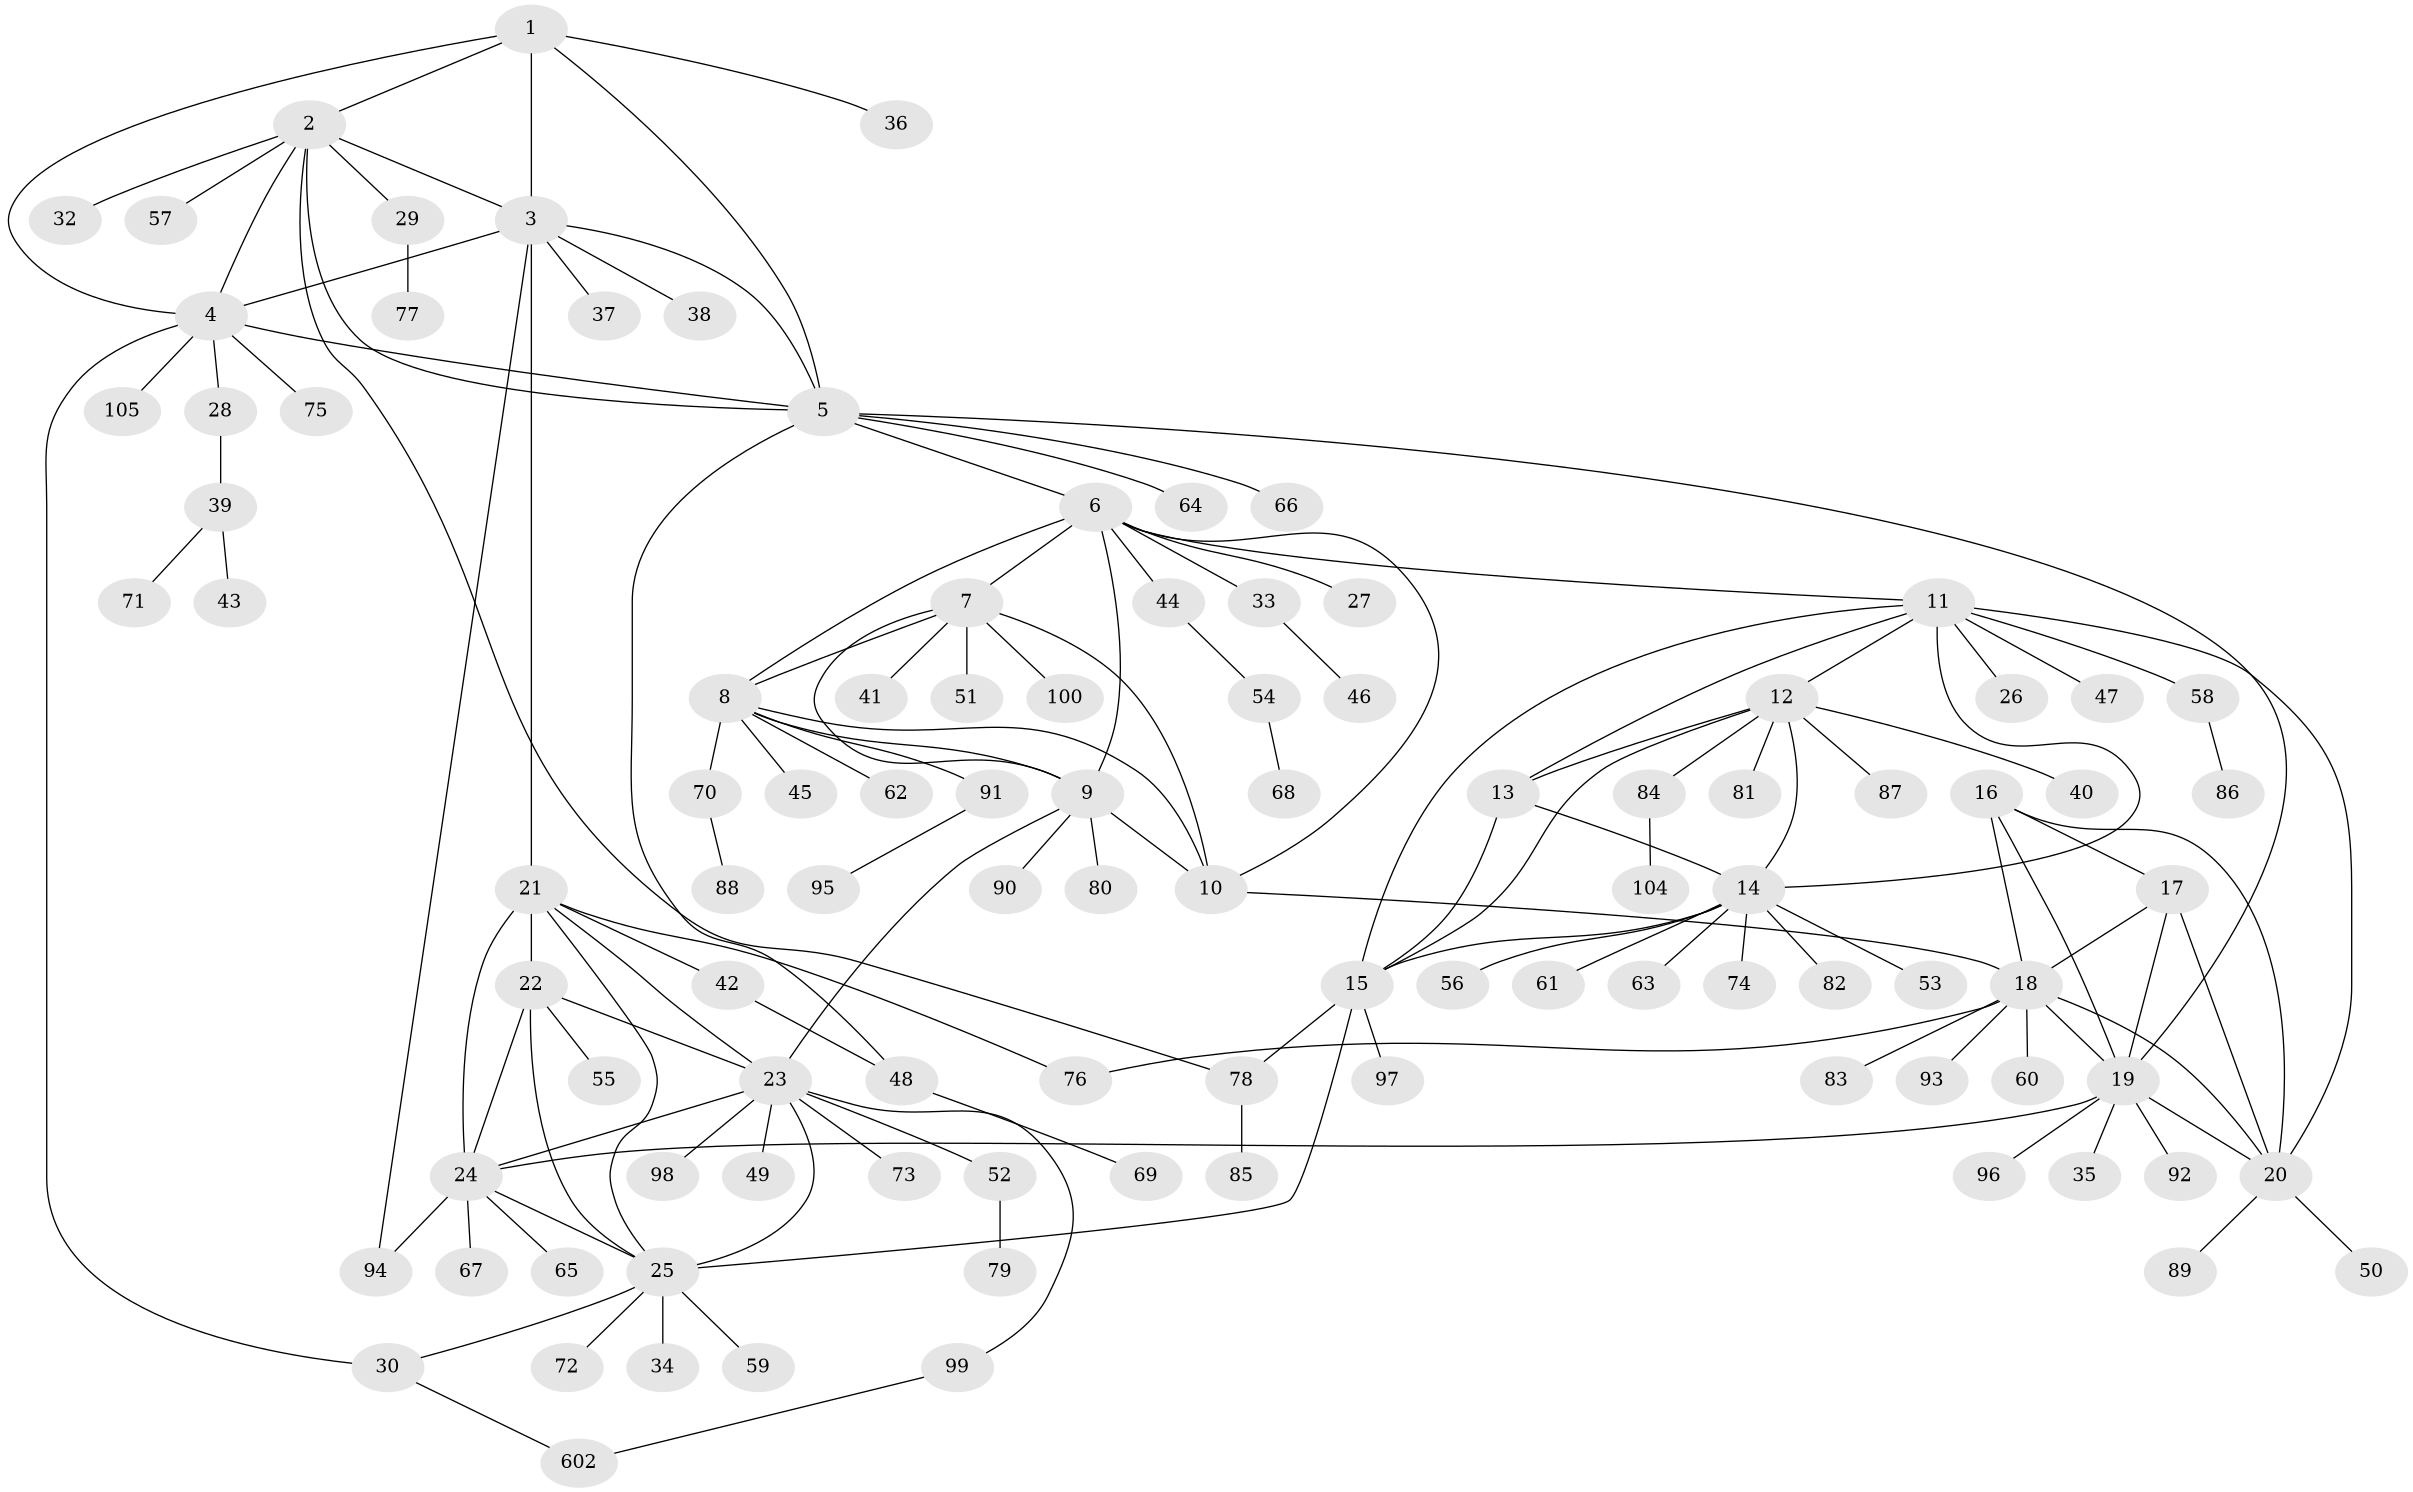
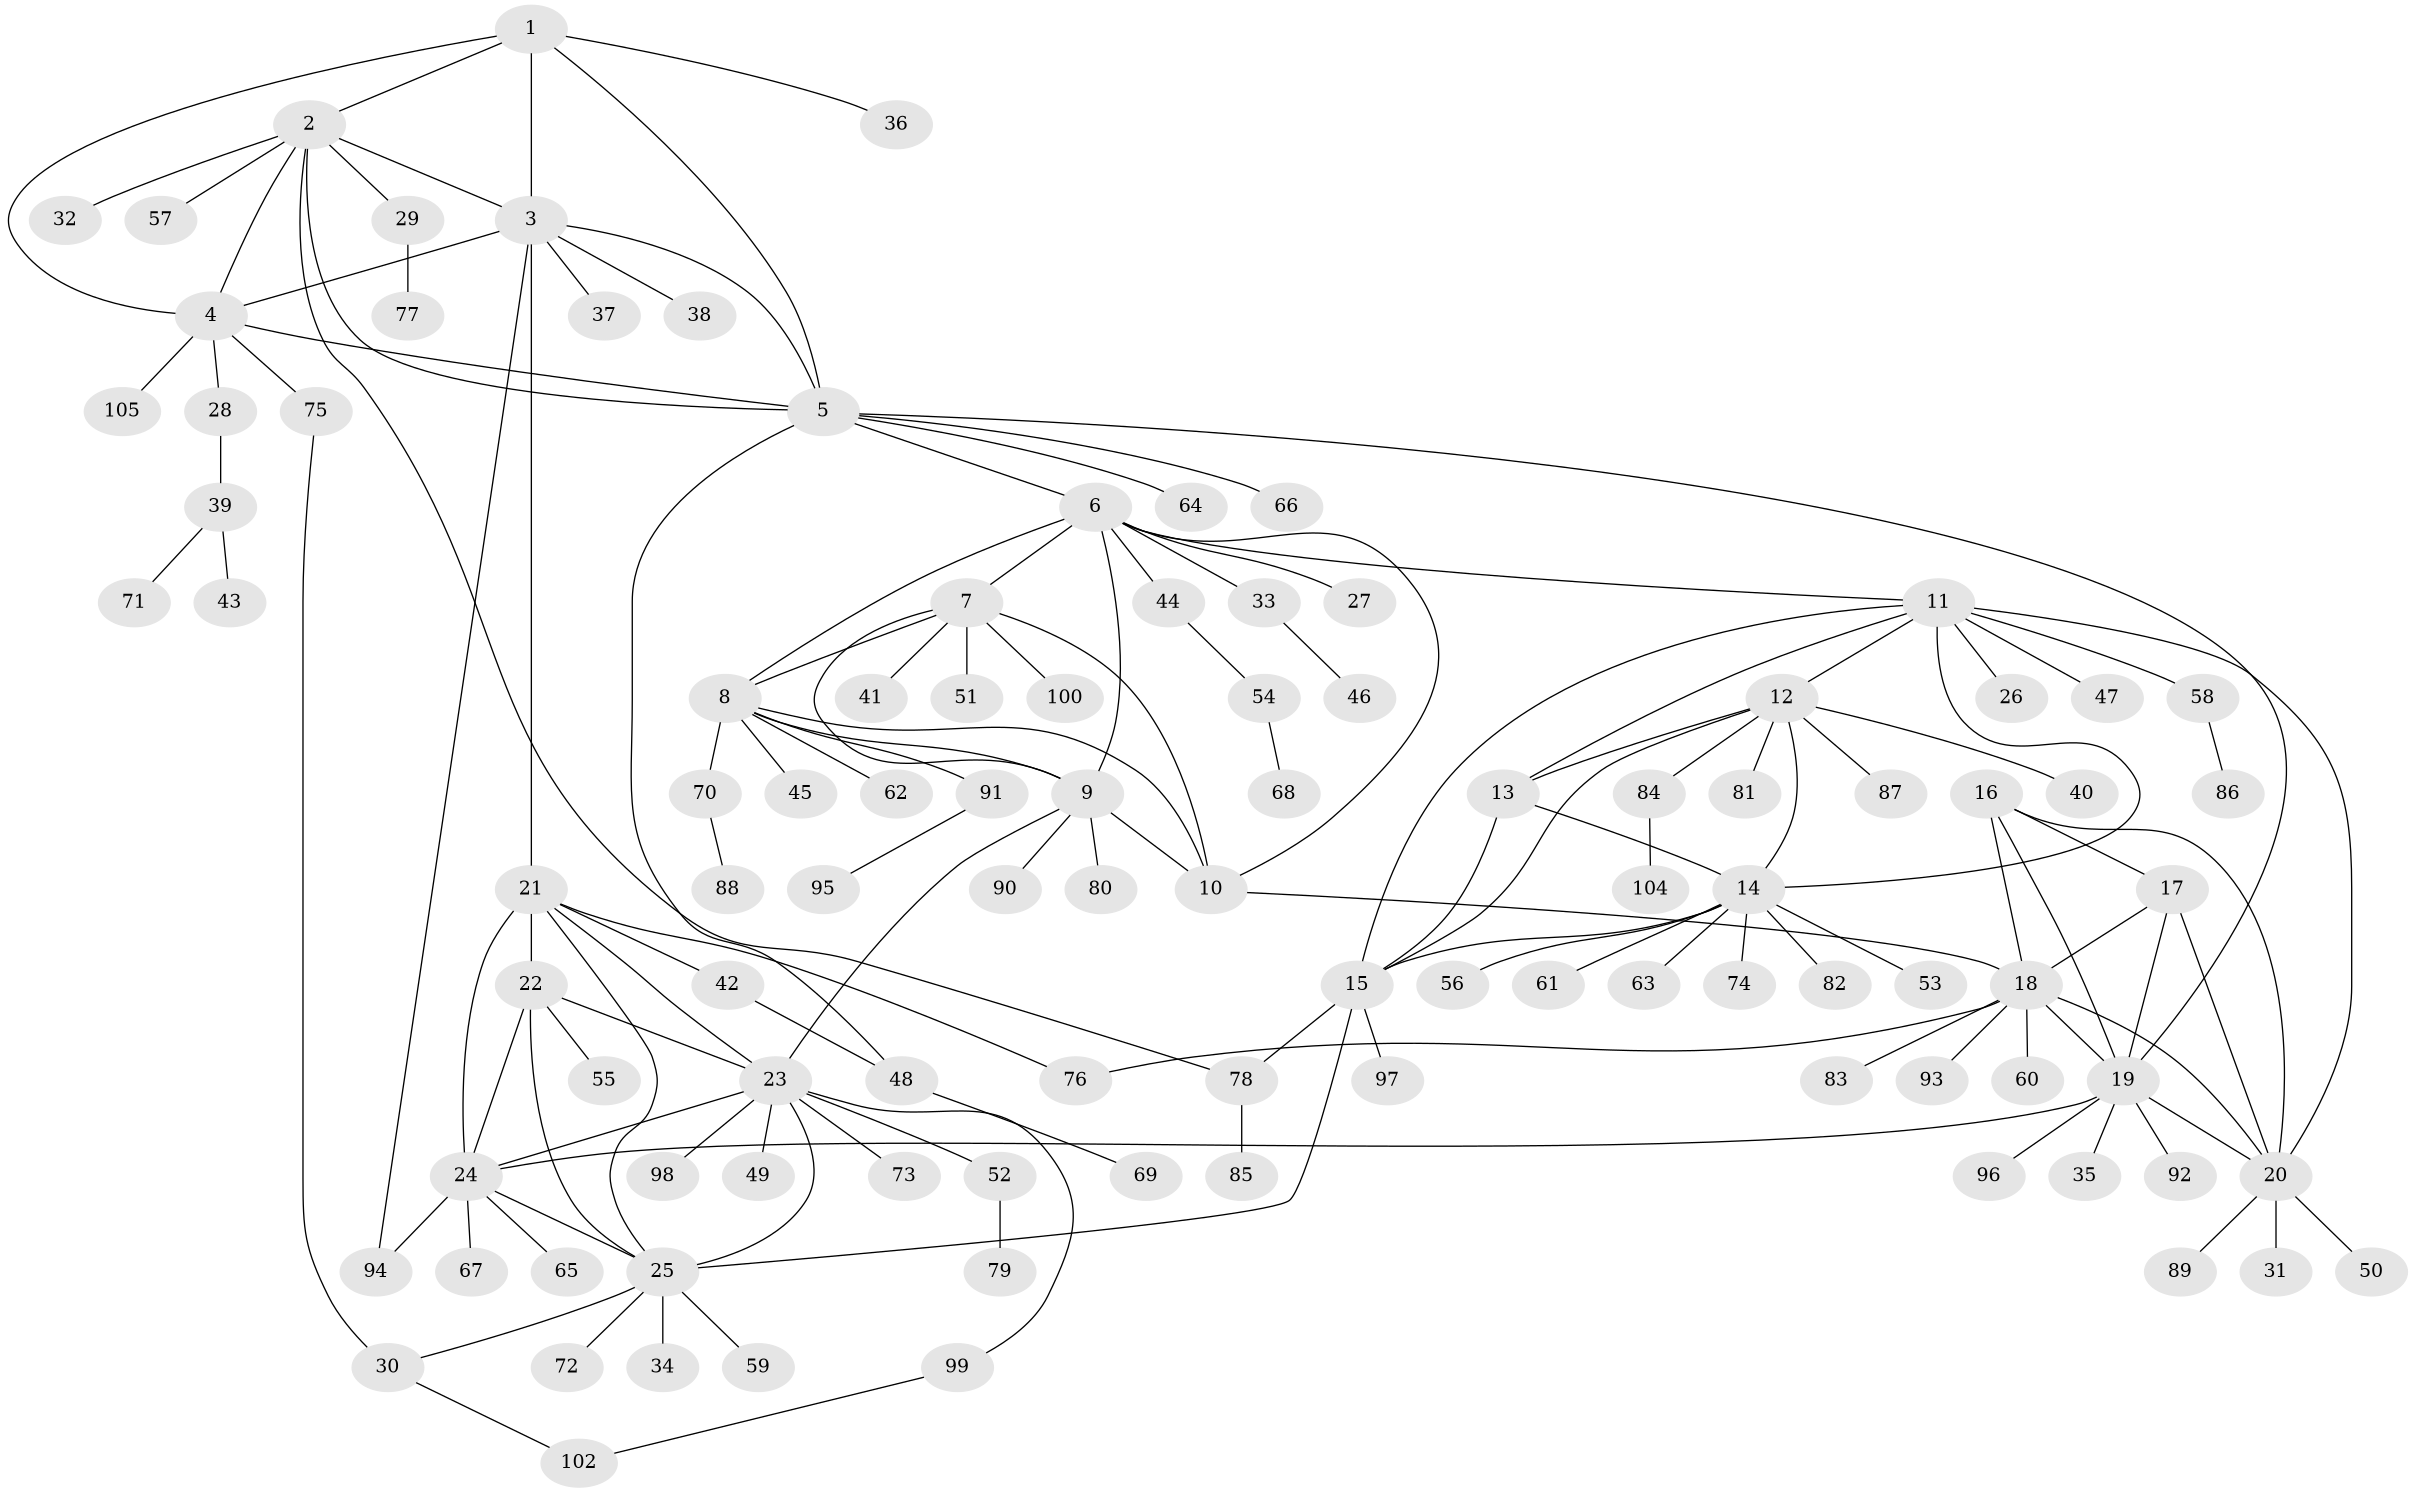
(47, 911) -> (303, 900)
none -> (2276, 1272)
(579, 1463) -> (579, 1463)
